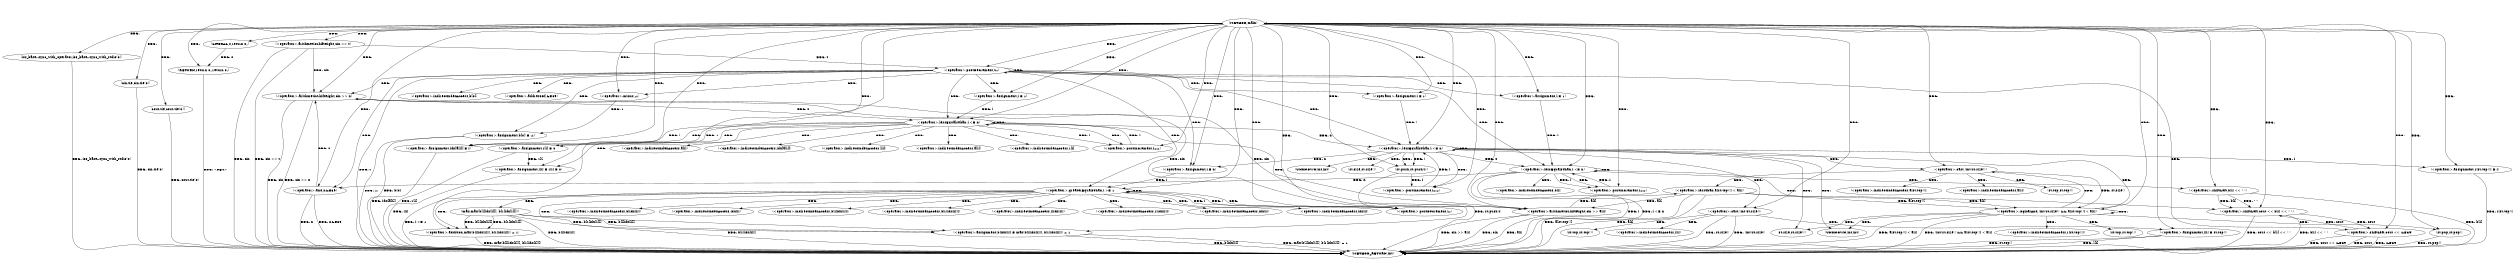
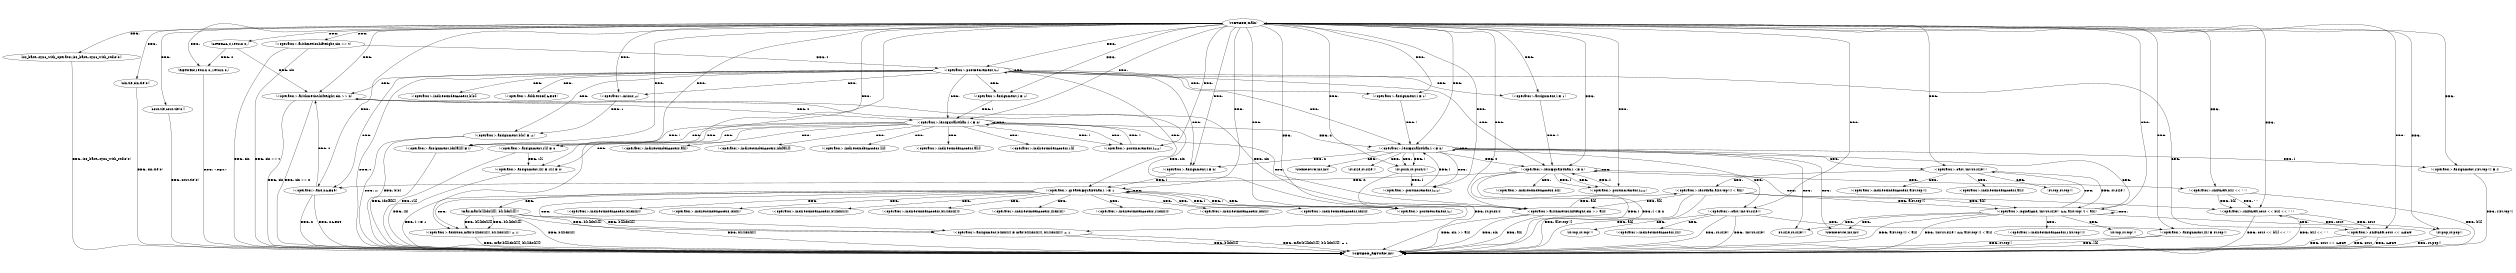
(314, 69) -> (271, 70)
(712, 136) -> (712, 136)
